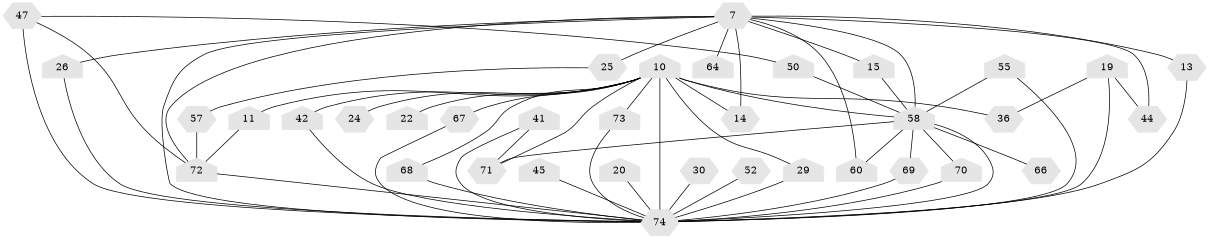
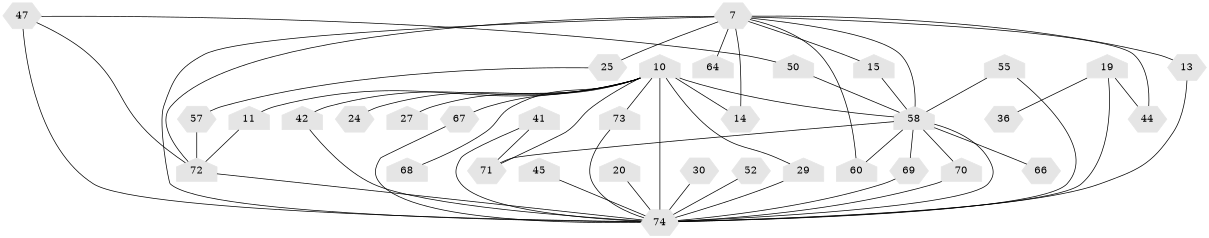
(62, 67) -> none
(833, 99) -> none
(407, 119) -> (407, 119)
(512, 201) -> none
